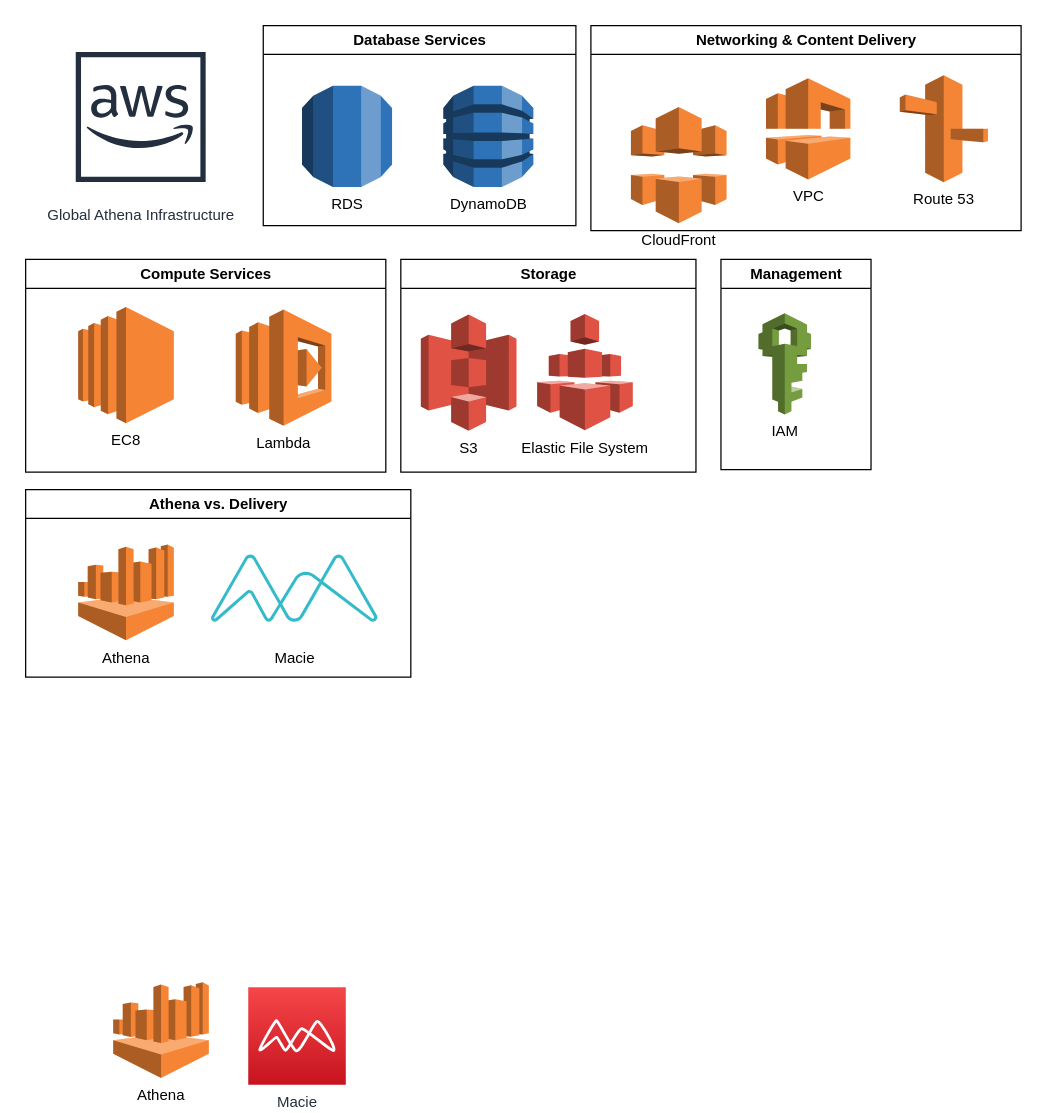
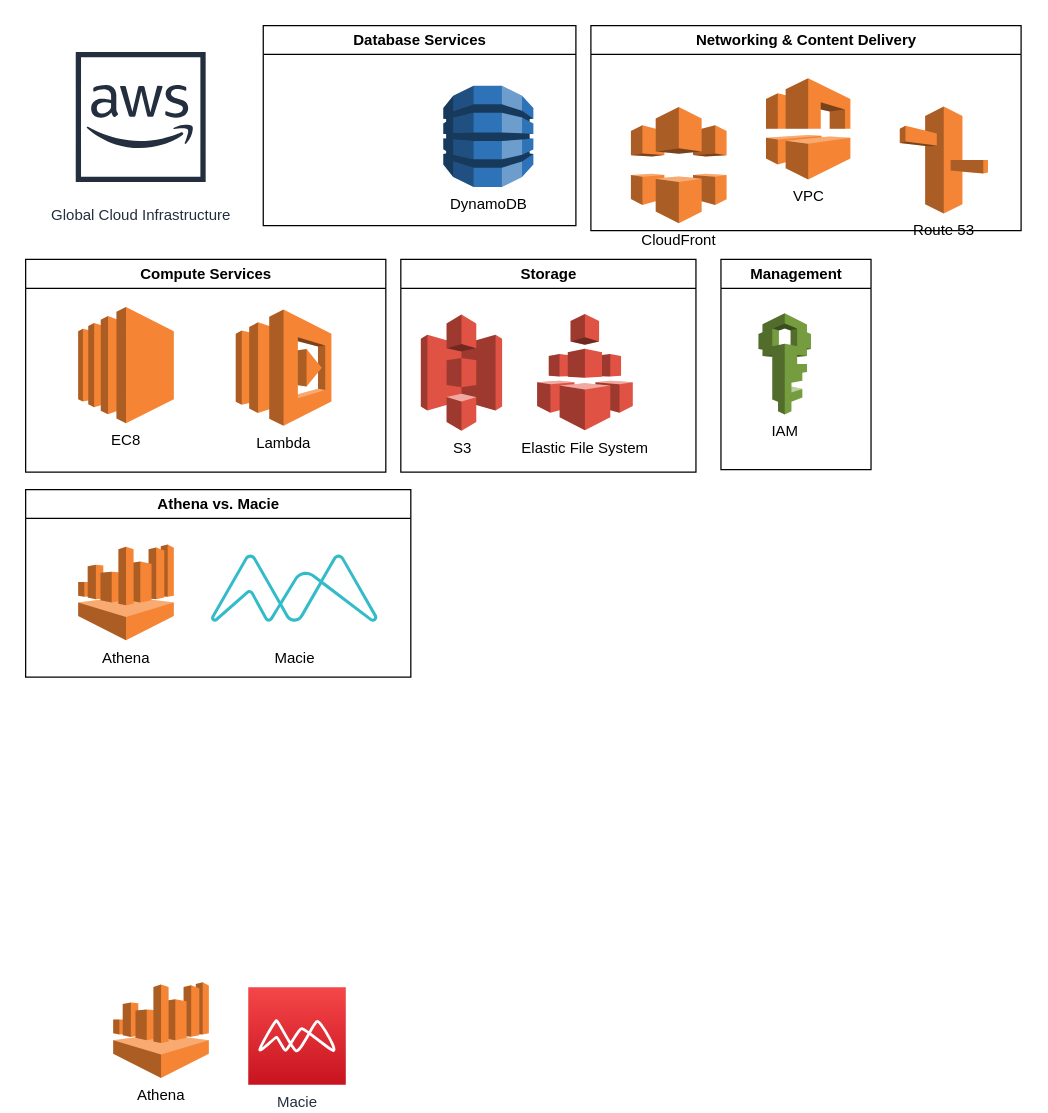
(943, 129) -> (943, 160)
(347, 136) -> none
(141, 216) -> (141, 216)
(468, 373) -> (461, 373)
(219, 504) -> (219, 504)
